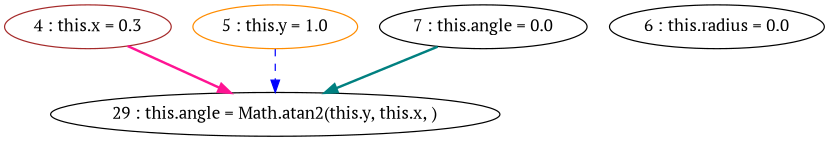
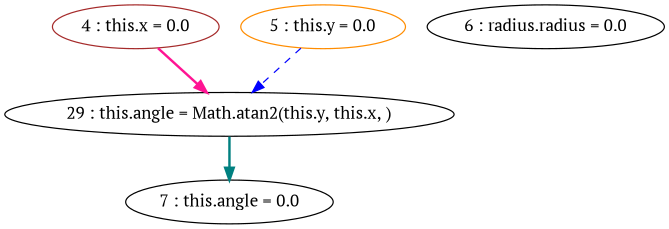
(88, 27) -> (136, 27)
(275, 27) -> (323, 27)
(717, 27) -> (546, 27)
(387, 67) -> (229, 152)
